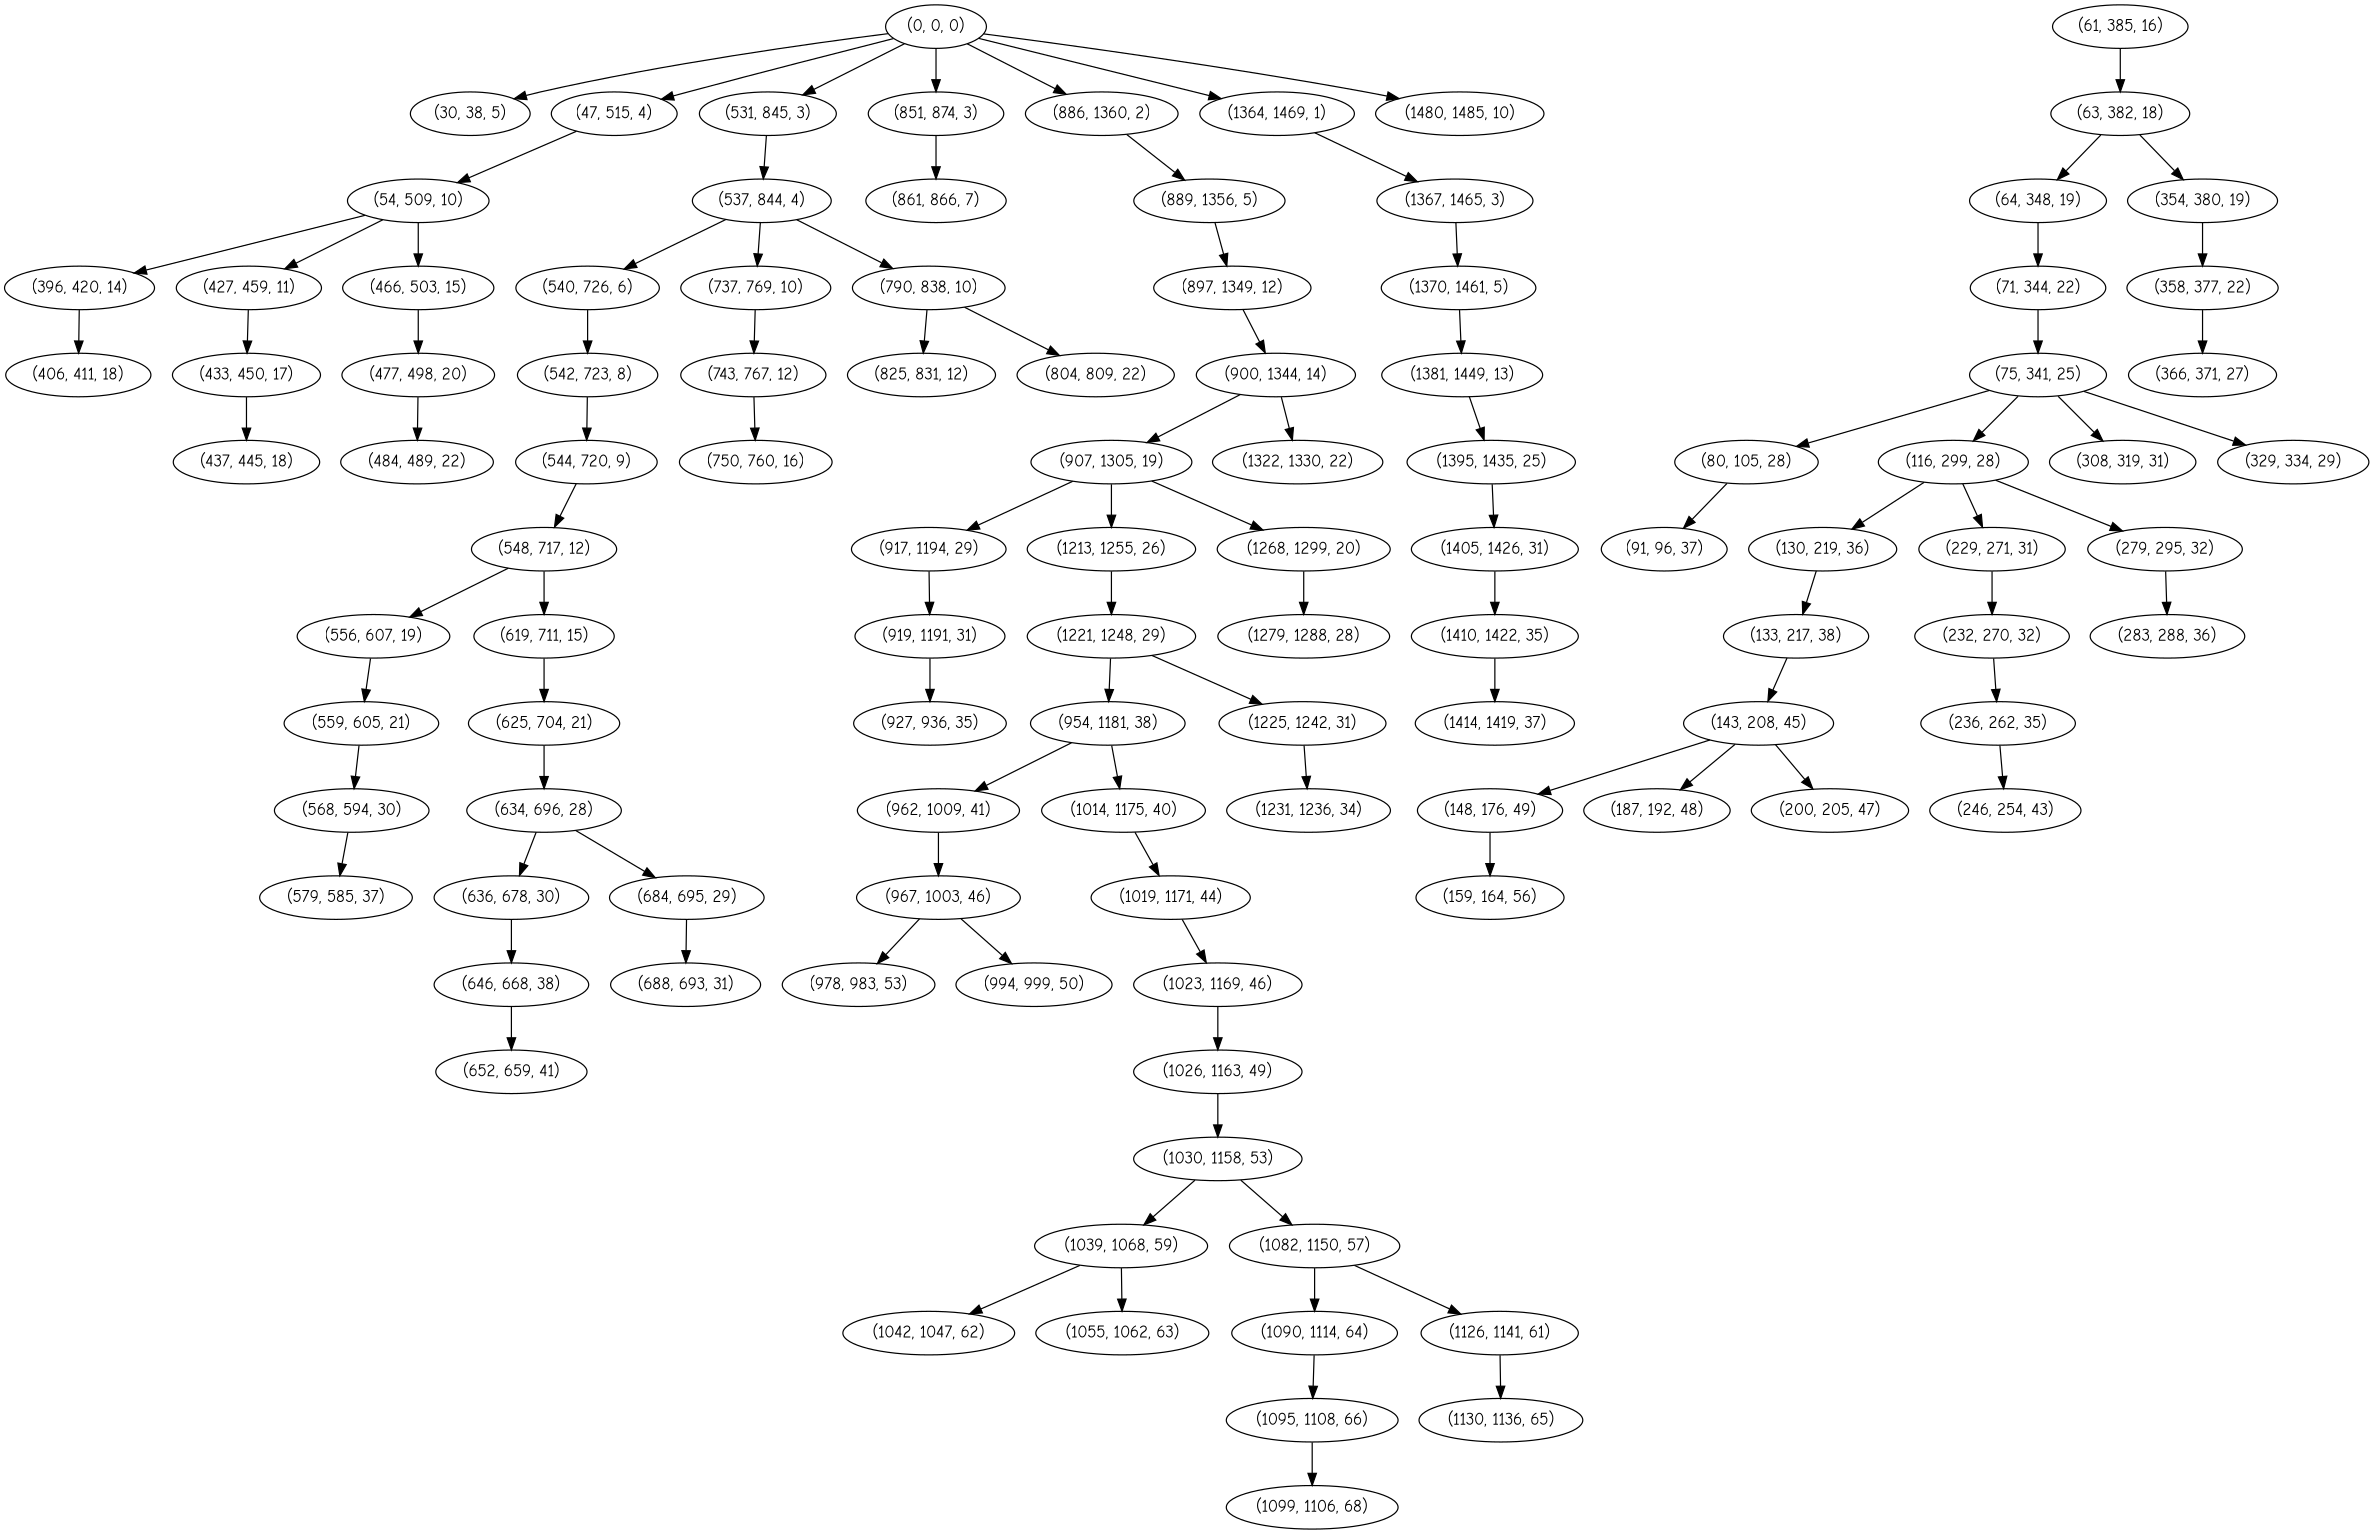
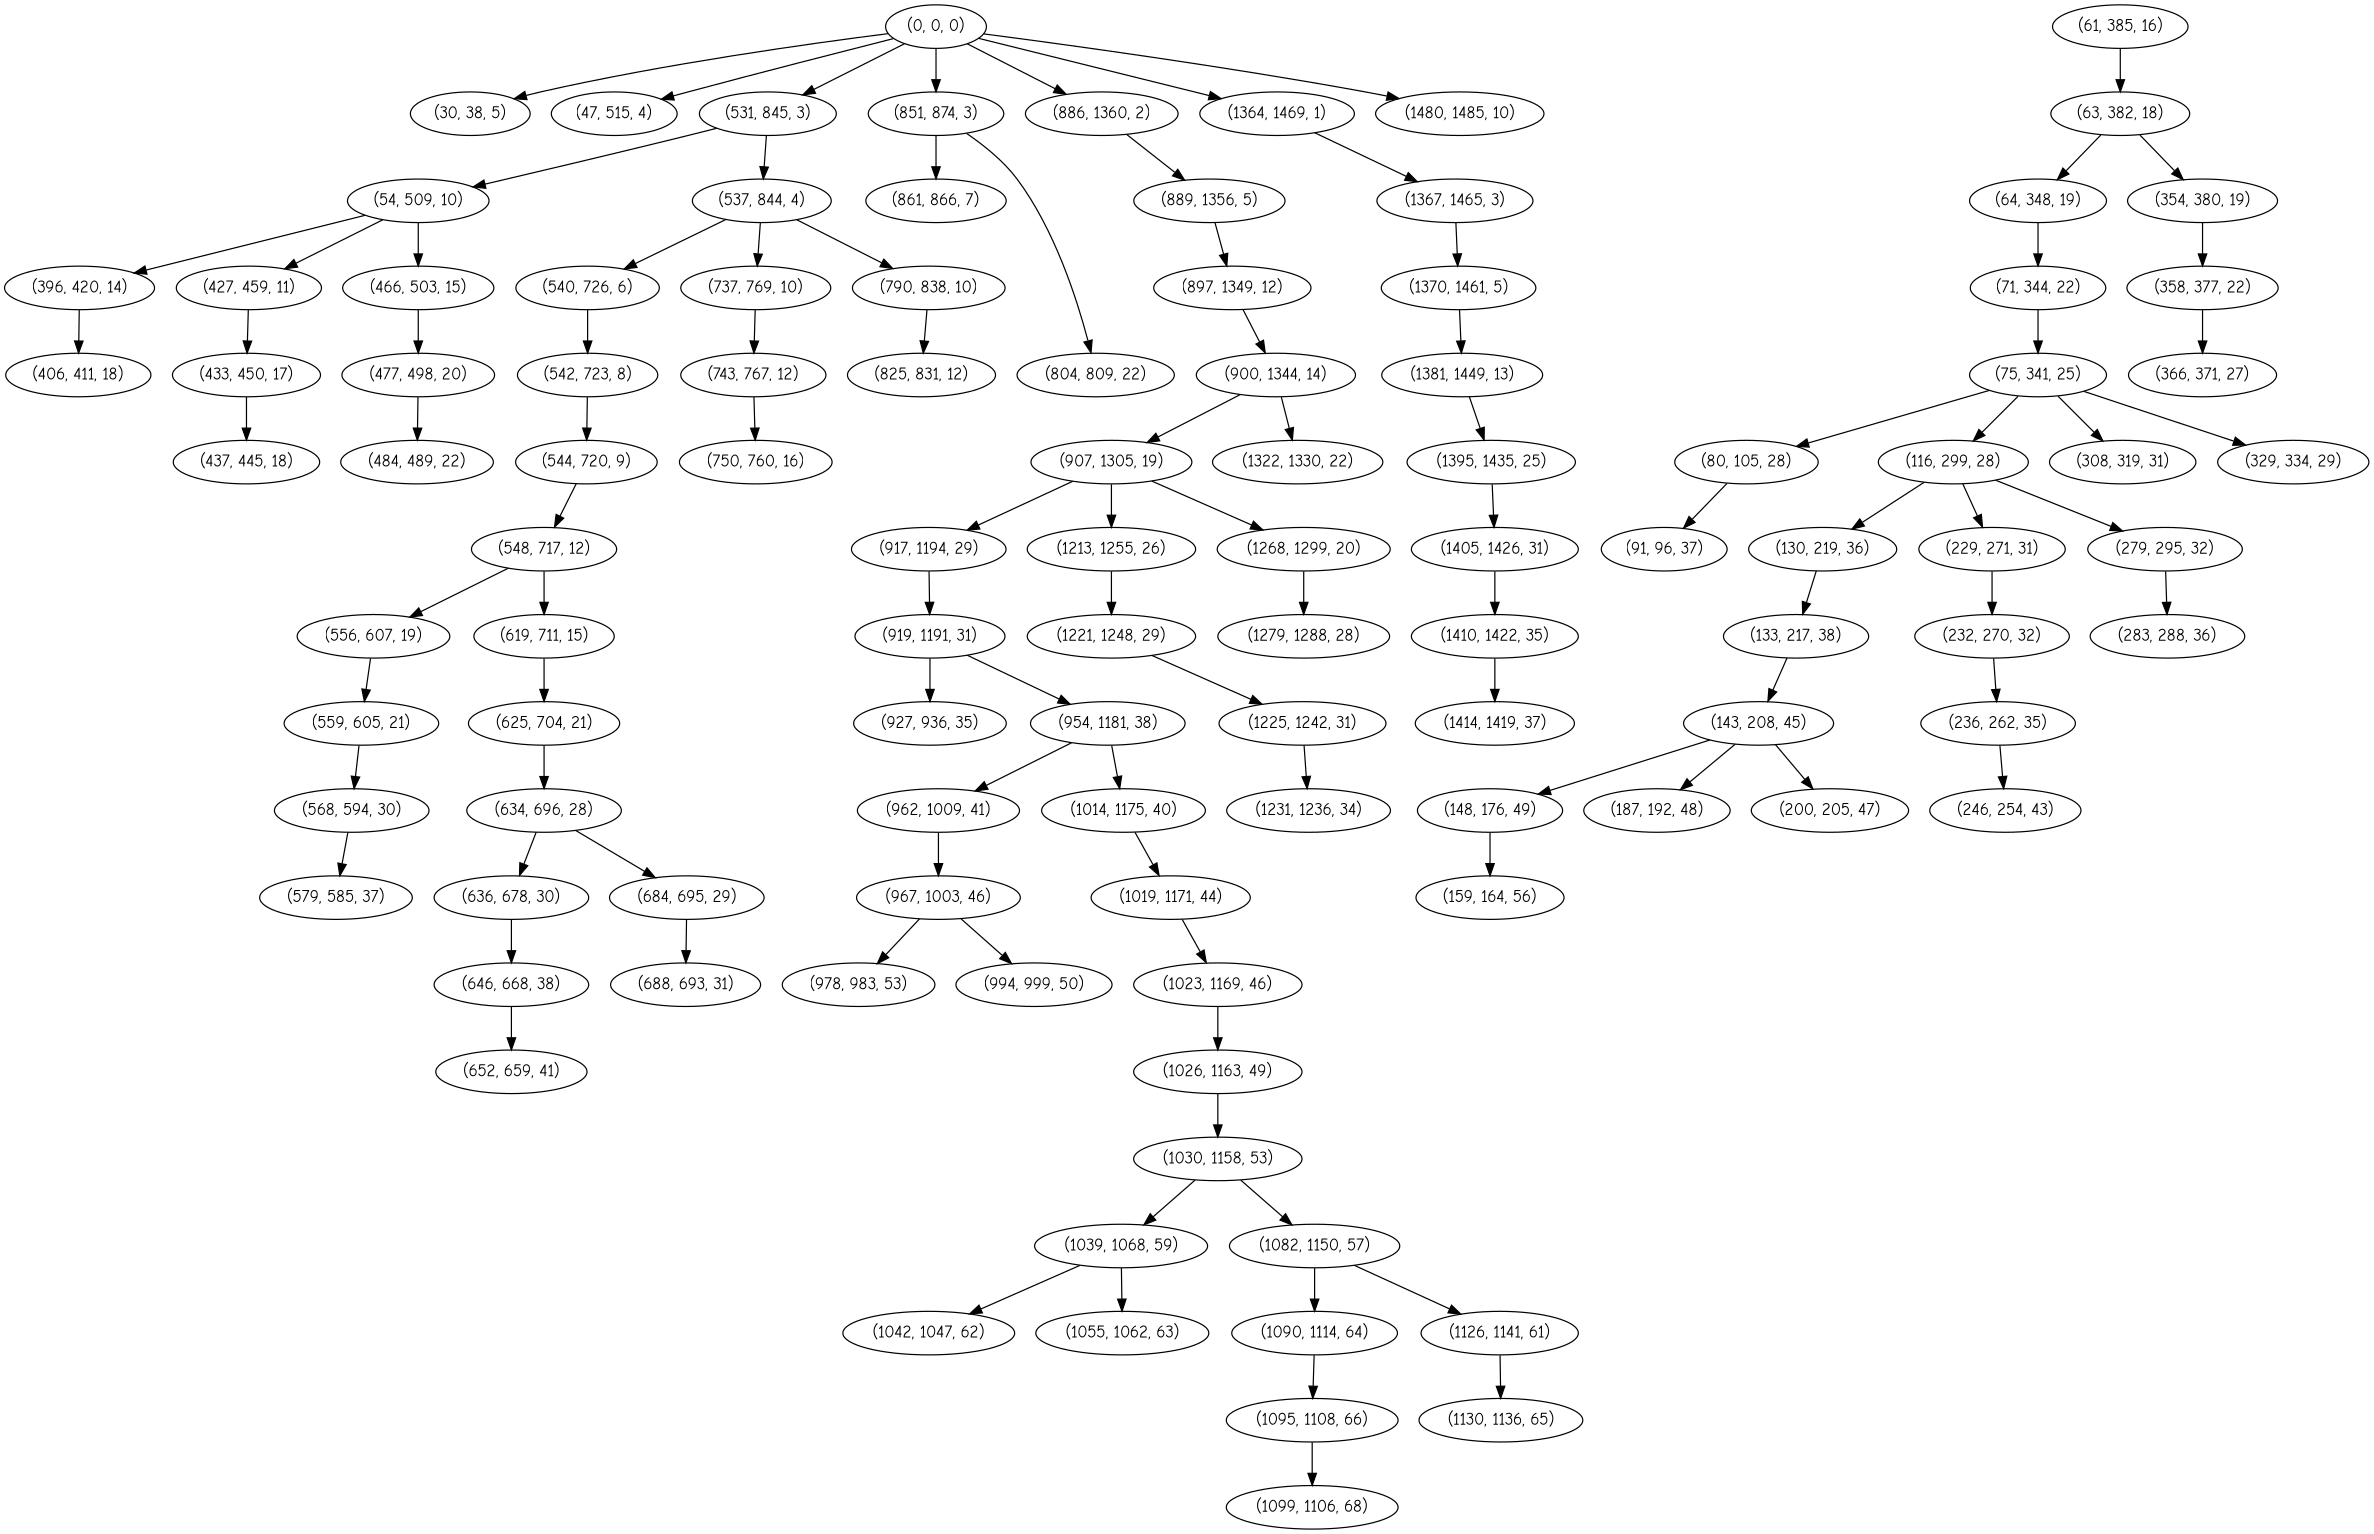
(523, 154) -> (601, 157)
(1006, 329) -> (1045, 226)
(1110, 674) -> (1013, 677)
